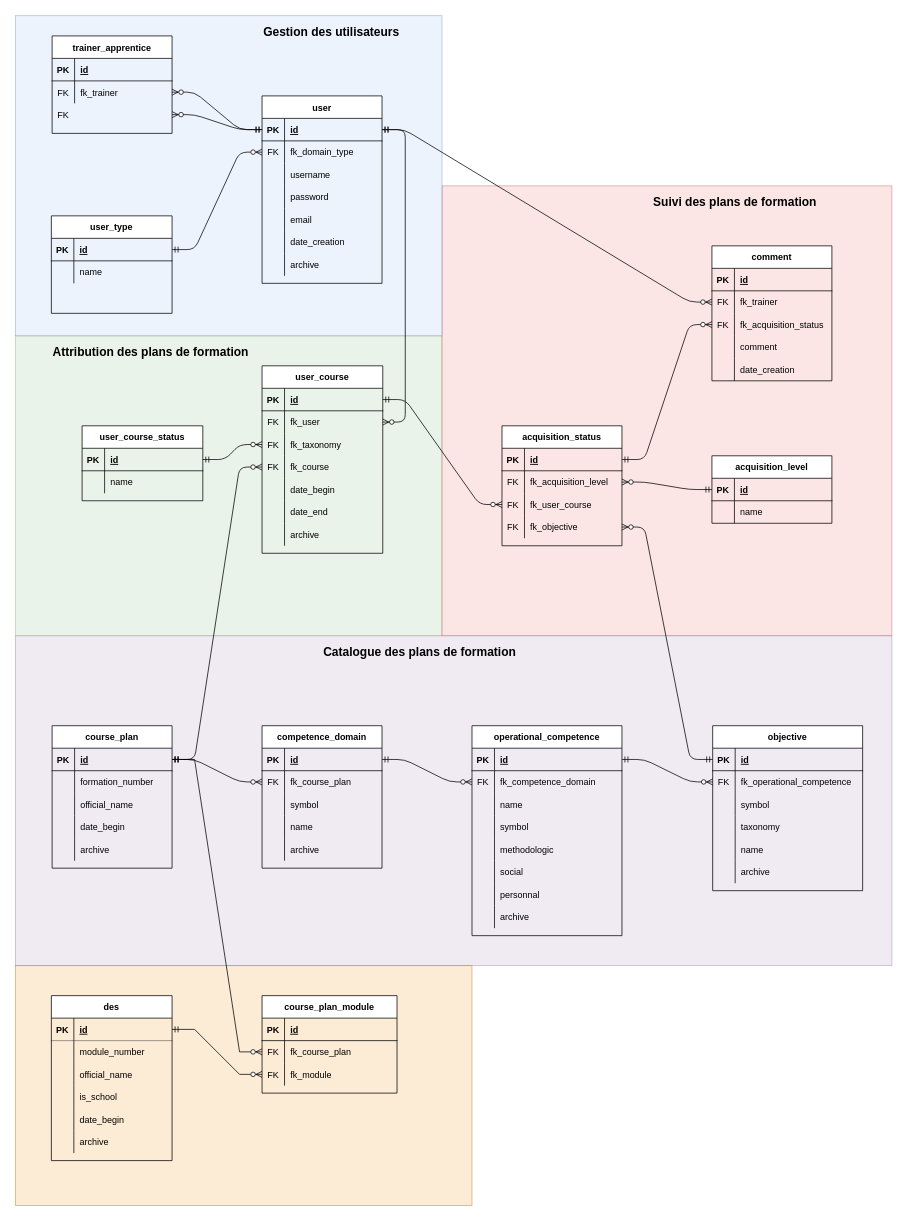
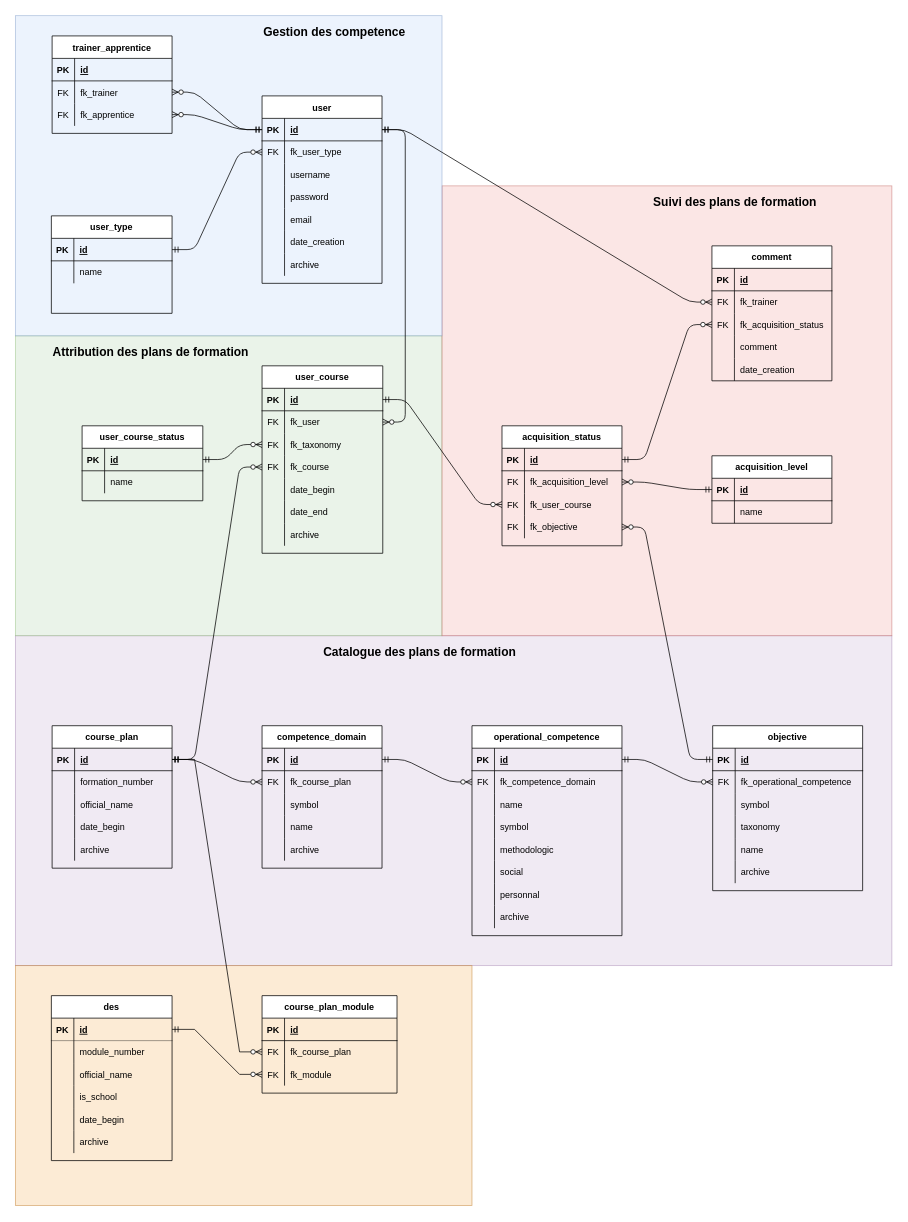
(371, 30) -> (367, 30)
none -> (123, 114)
(324, 152) -> (320, 152)
